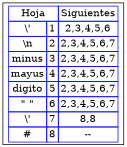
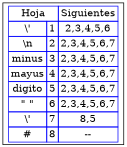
(88, 119) -> (88, 119)
